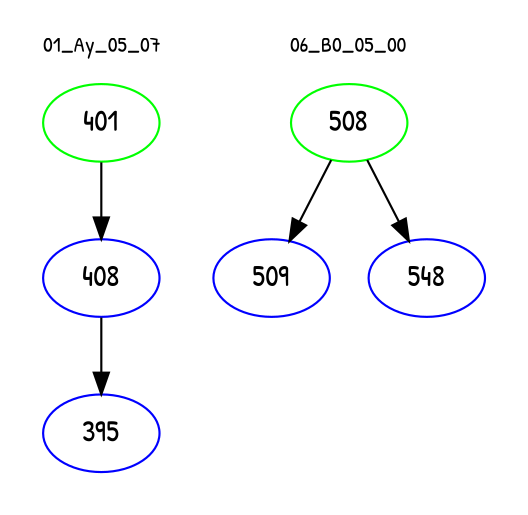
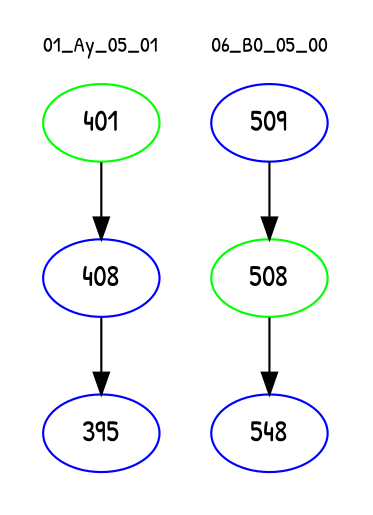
(102, 46) -> (101, 46)
(315, 191) -> (269, 190)
